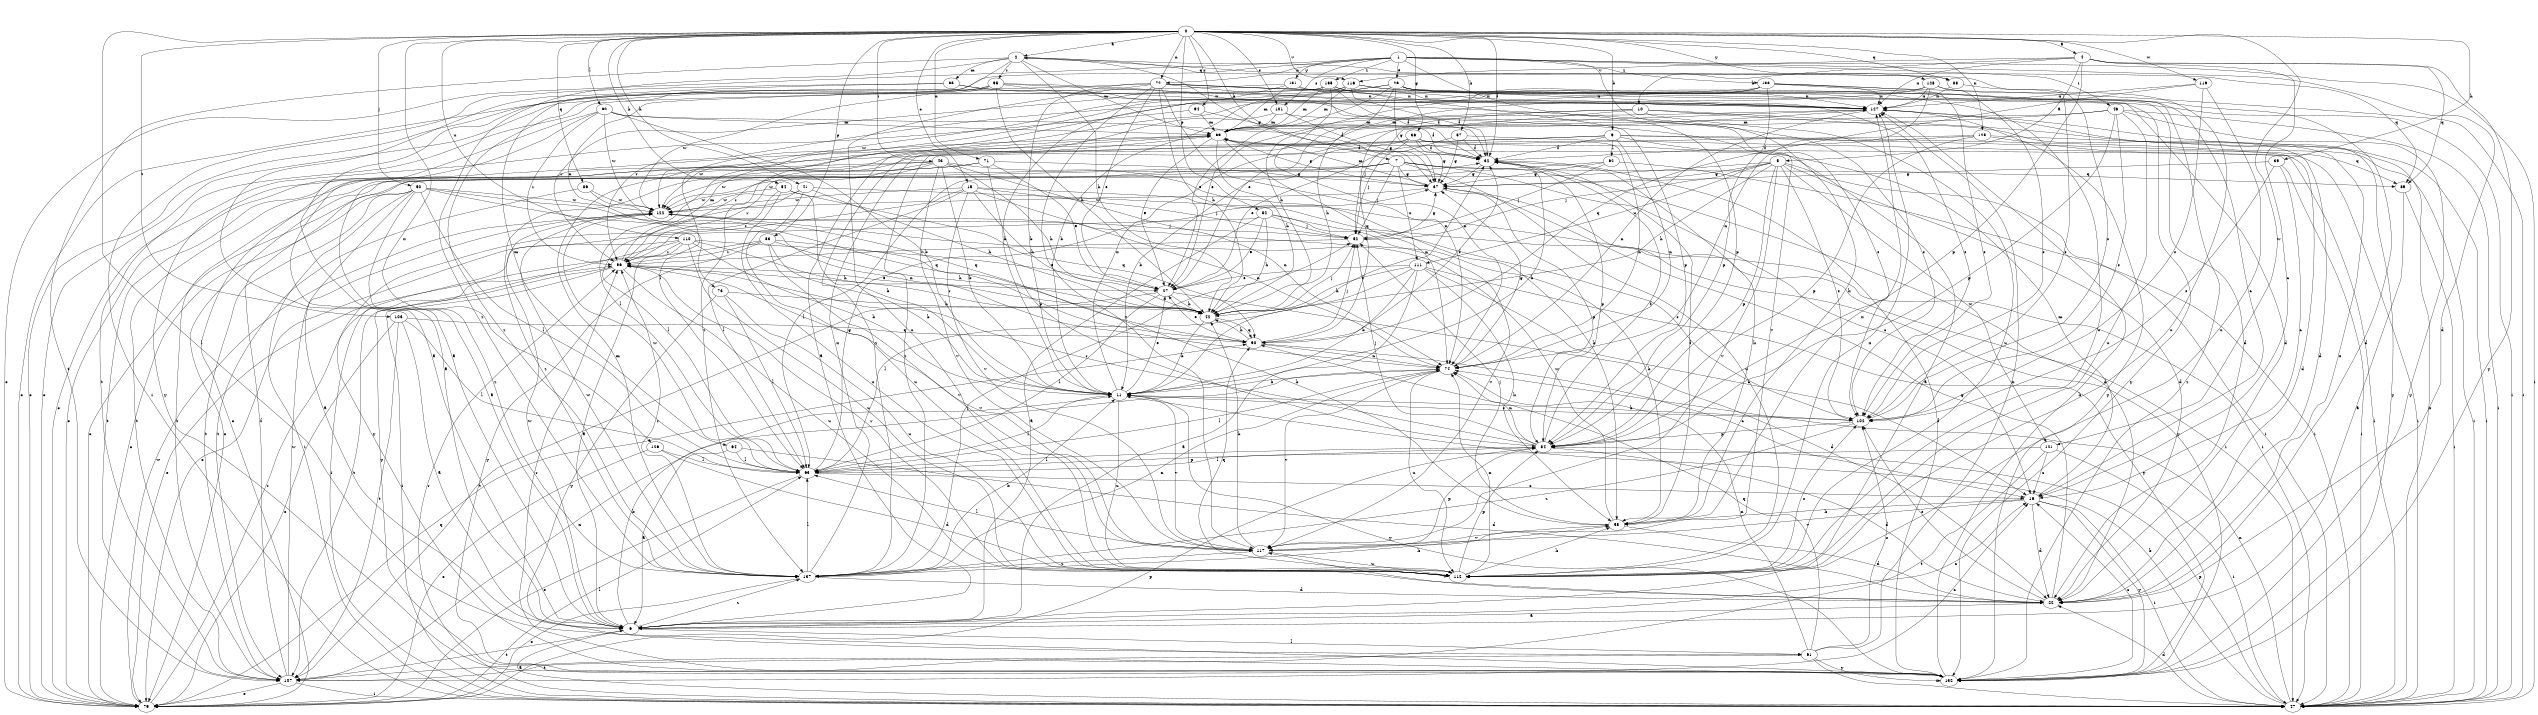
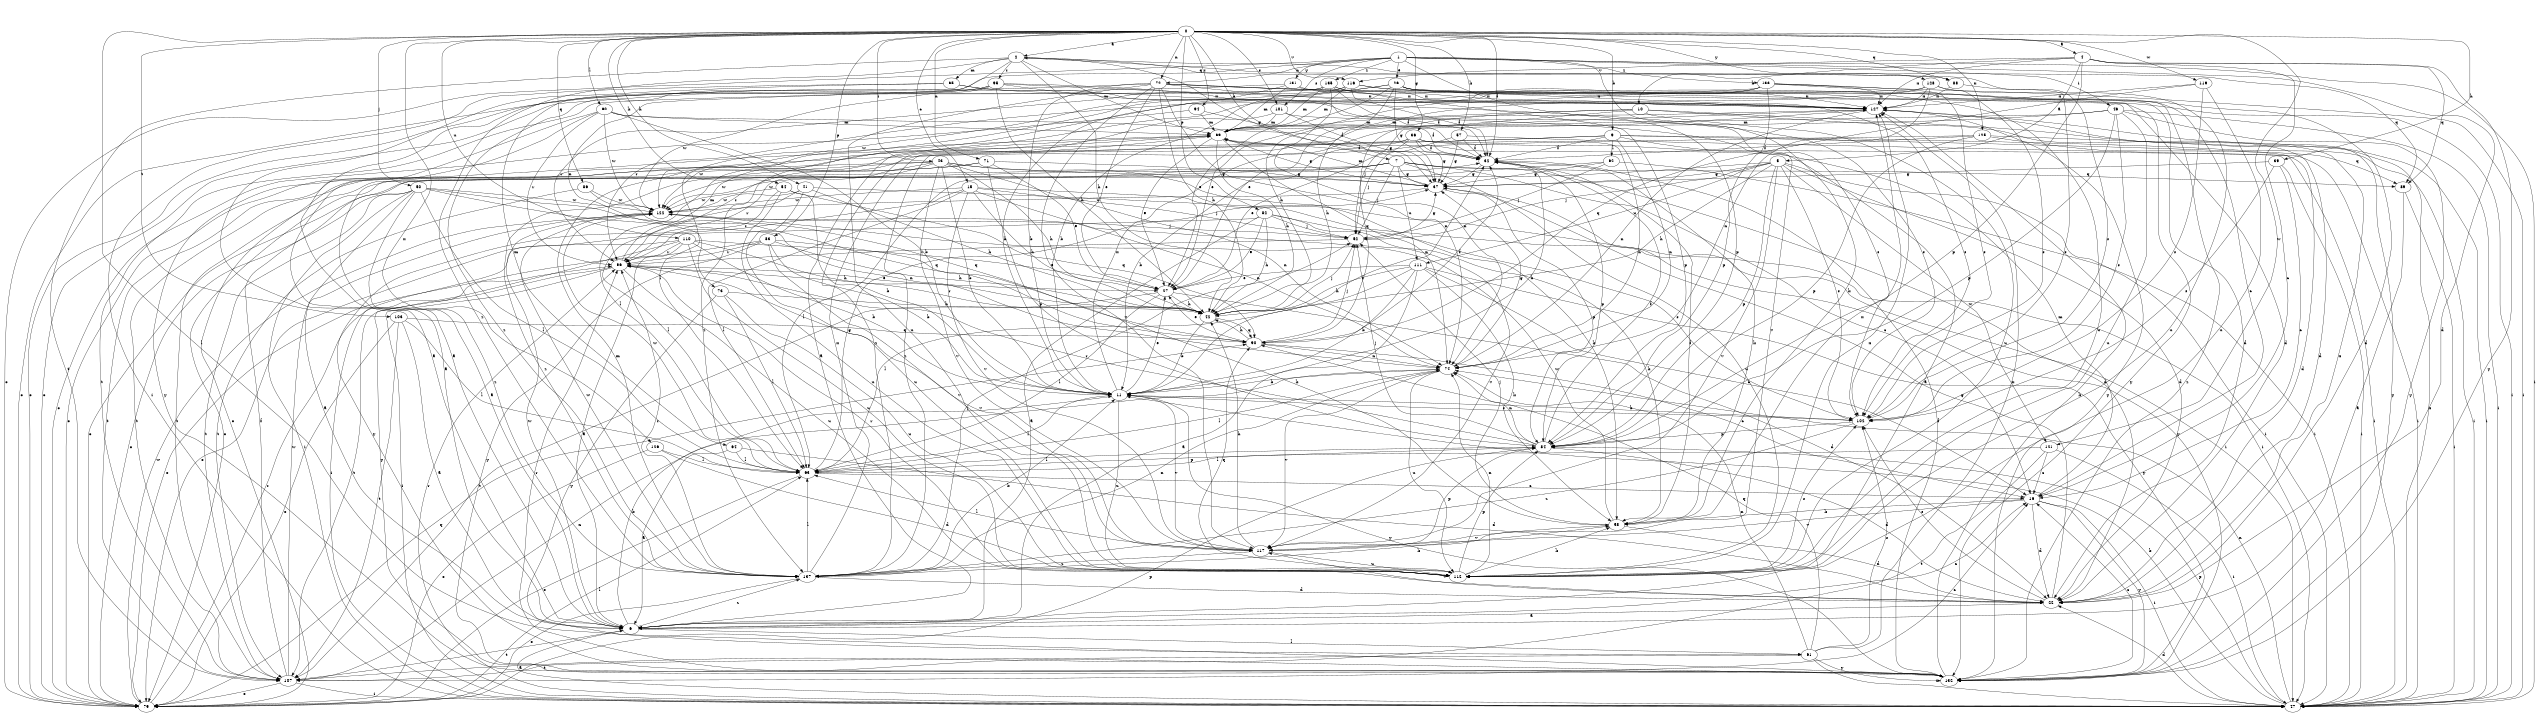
none -> (1186, 175)
(1098, 200) -> (1098, 200)
